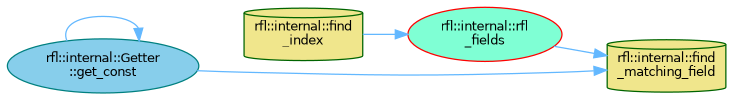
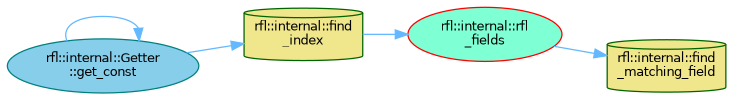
(395, 75) -> (209, 49)
